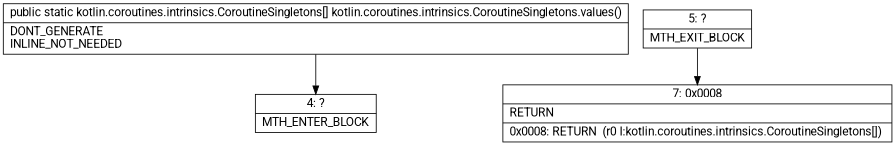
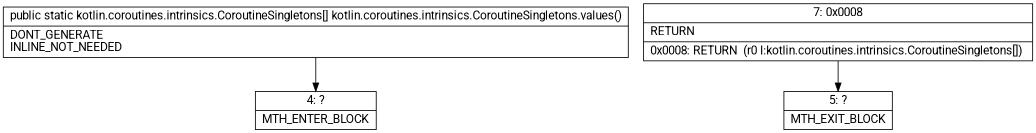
(697, 62) -> (838, 72)
